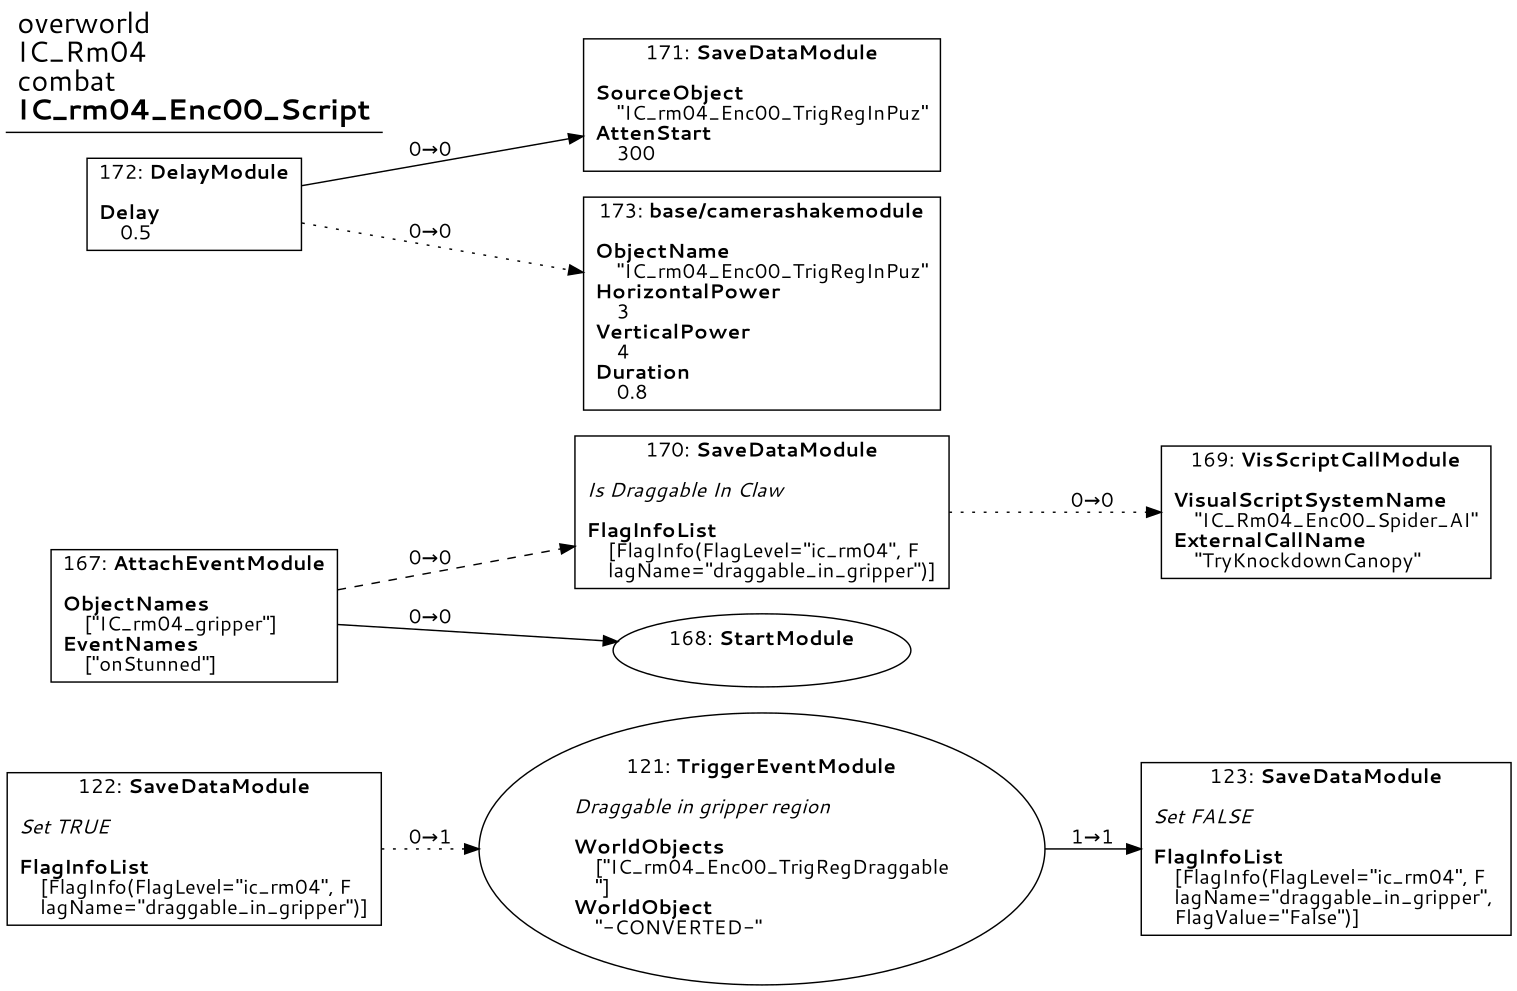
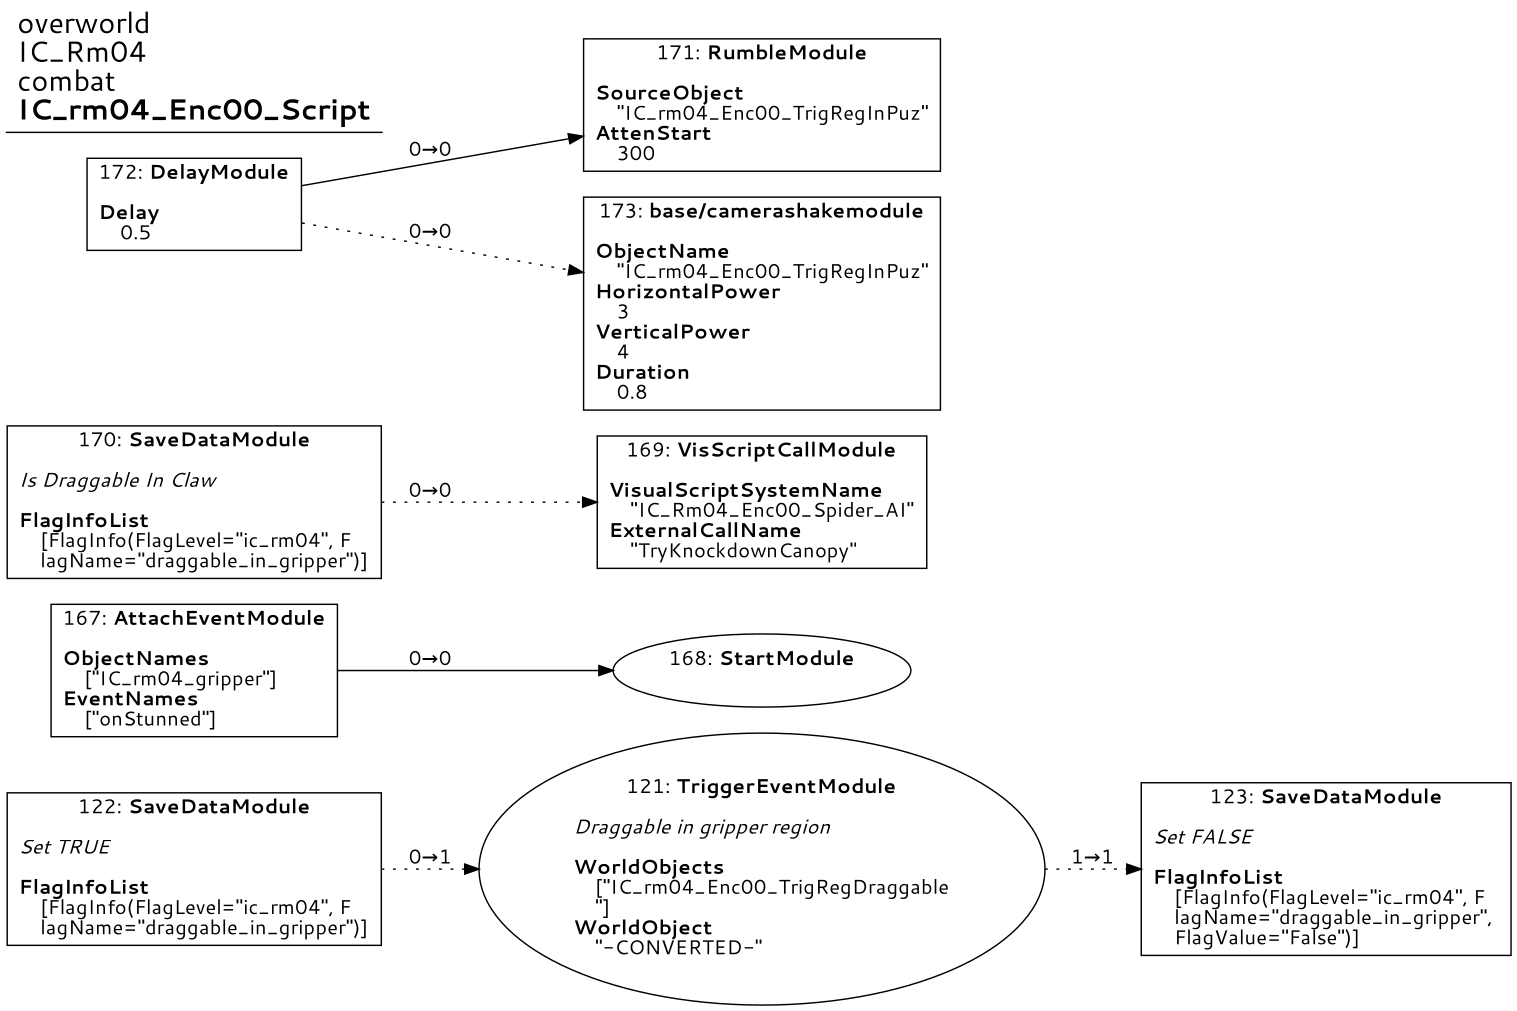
(787, 53) -> (787, 53)
(449, 569) -> none
(1086, 849) -> (1086, 869)
